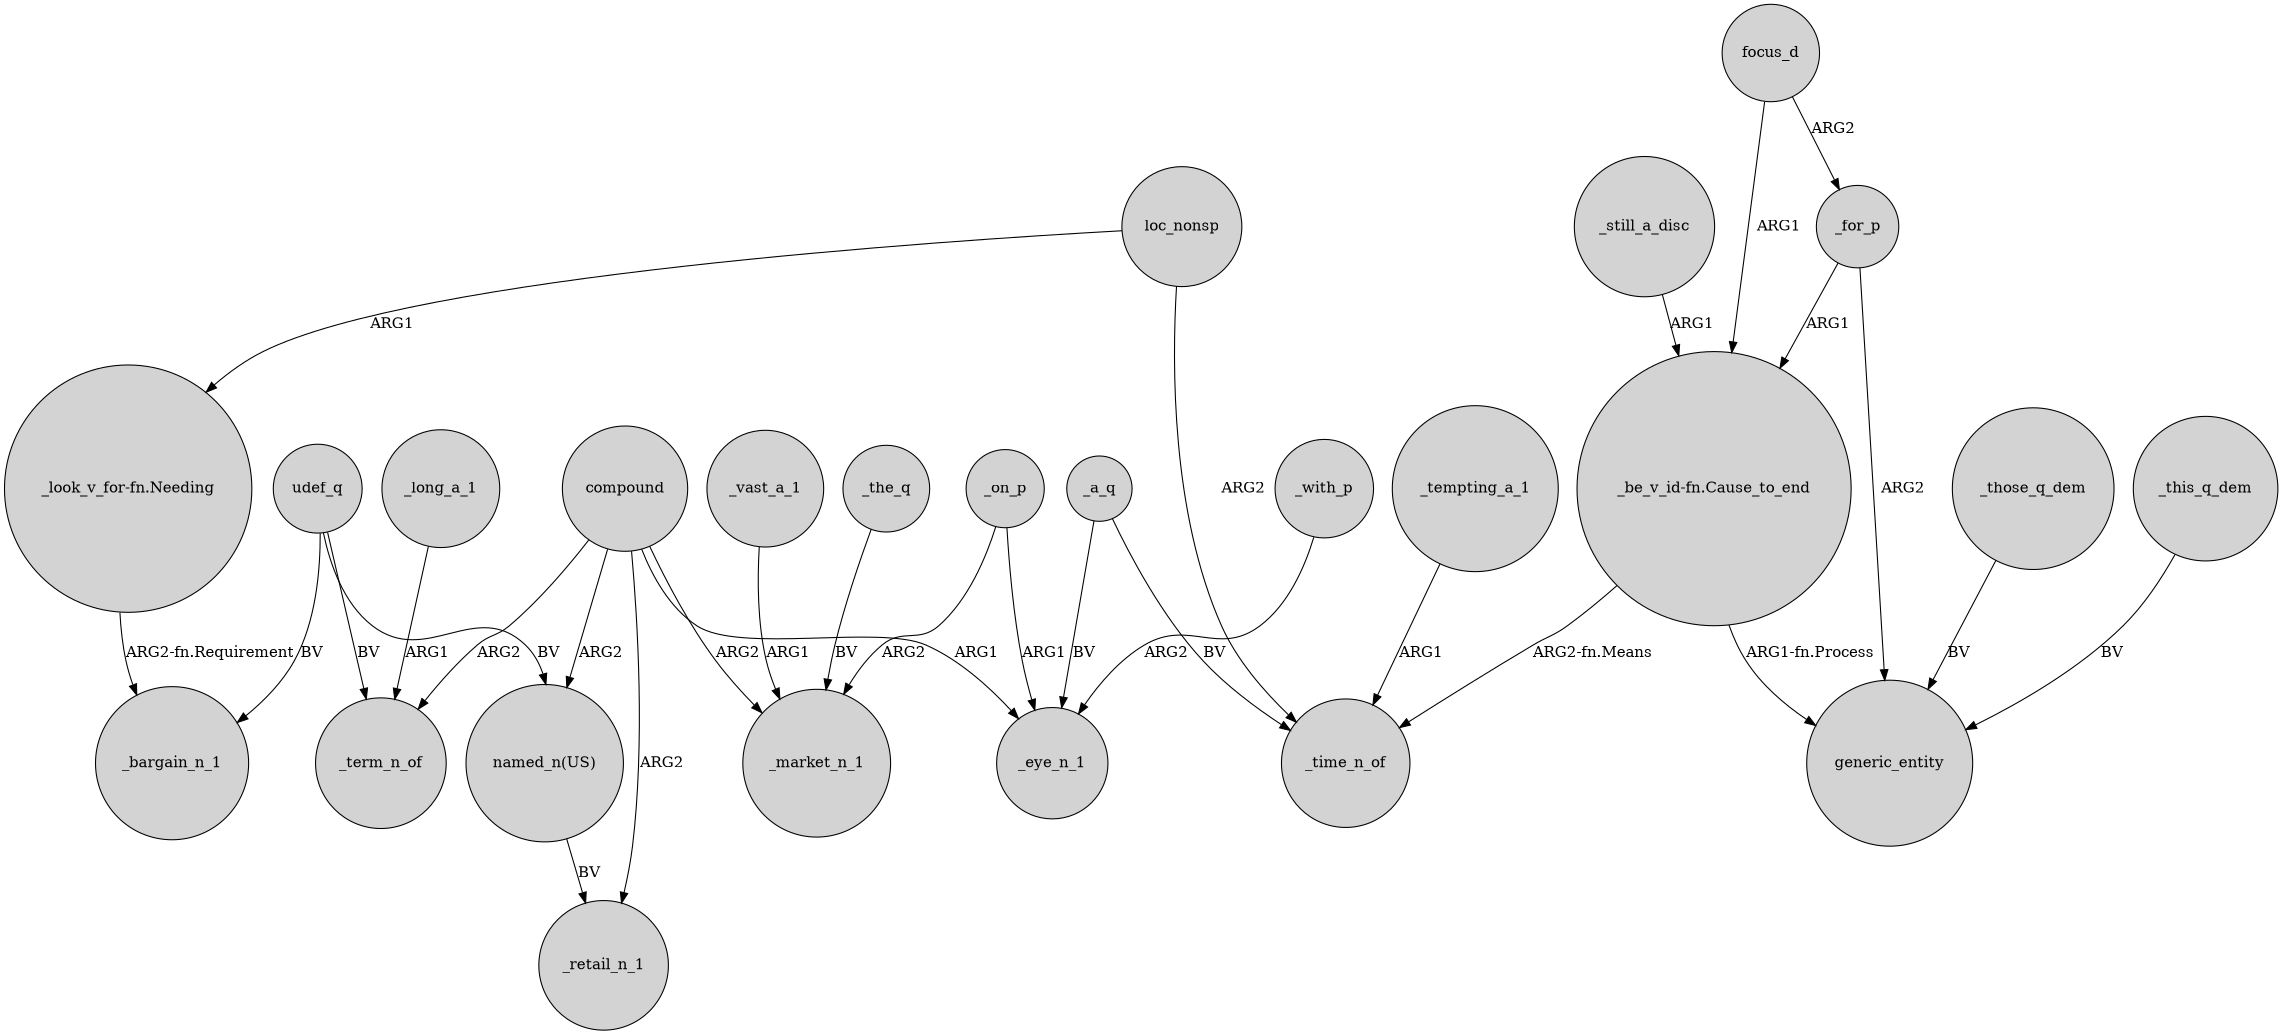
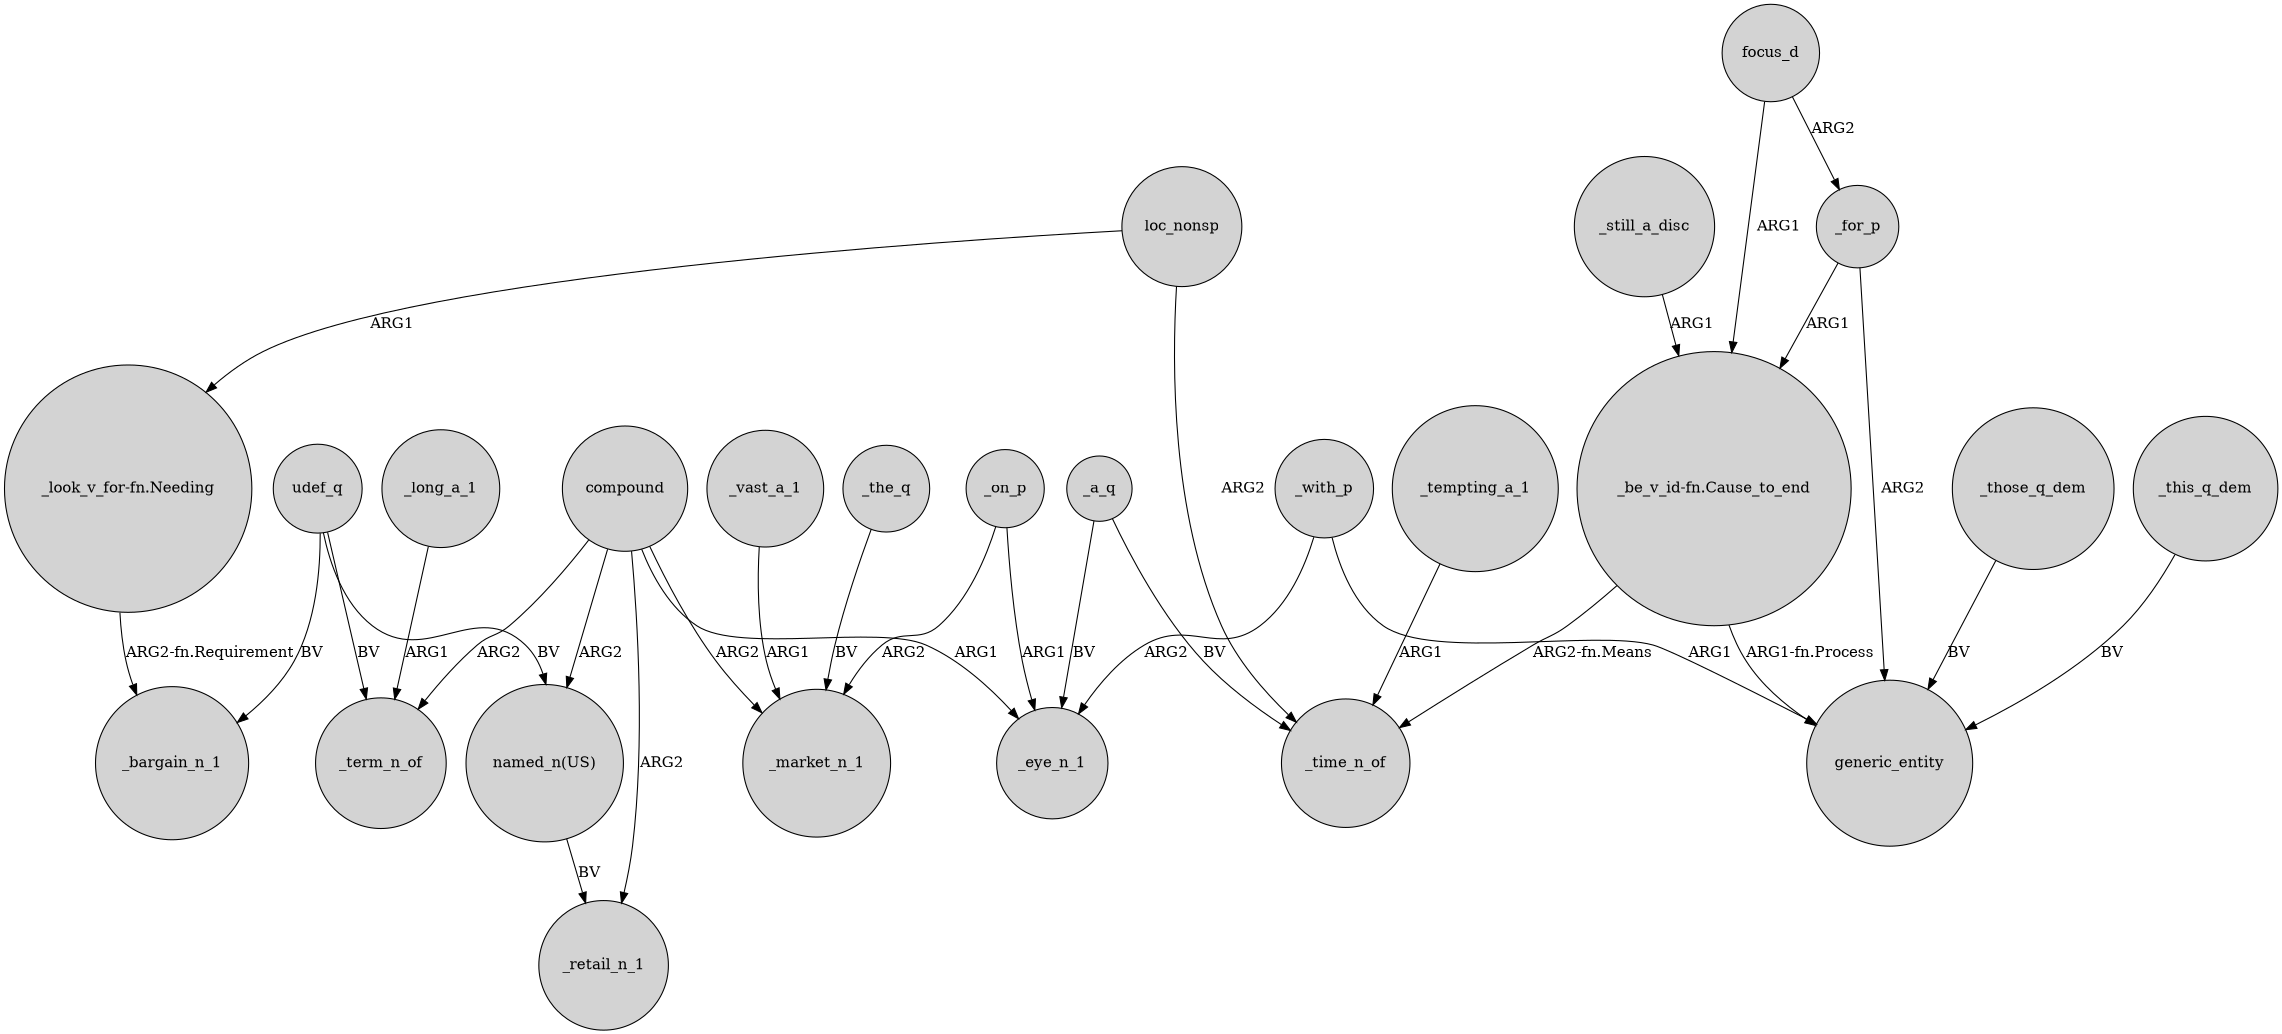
none -> (1564, 641)
